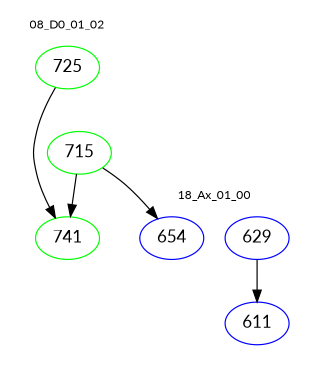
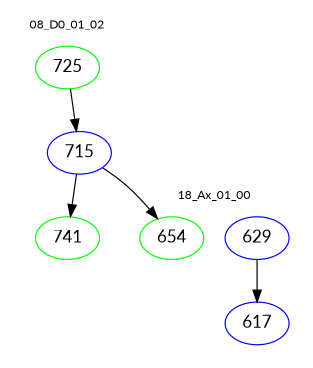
(34, 147) -> (73, 104)
(79, 153) -> (79, 153)
(172, 238) -> (172, 238)
(257, 323) -> (257, 323)
